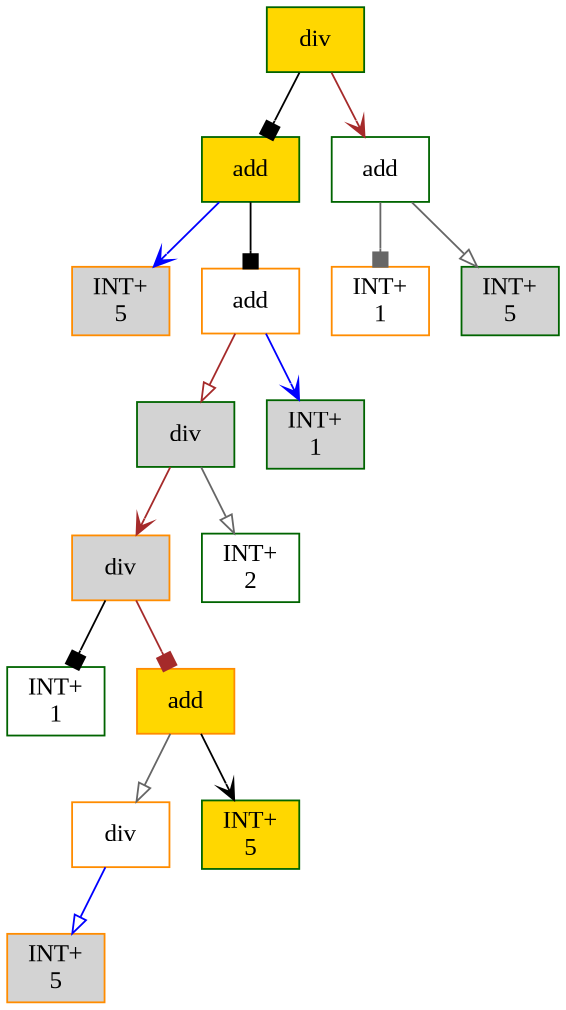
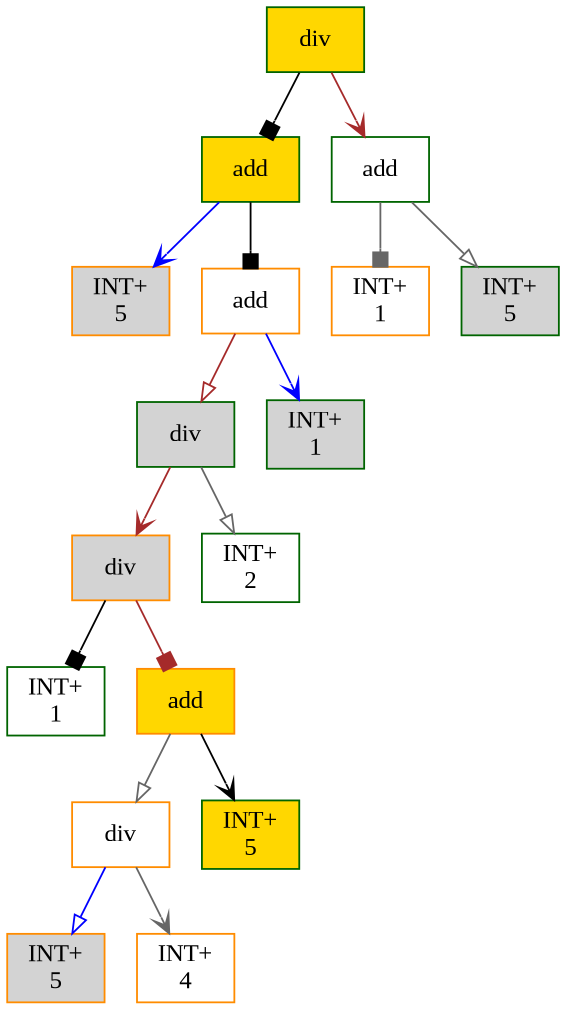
none -> (186, 968)
